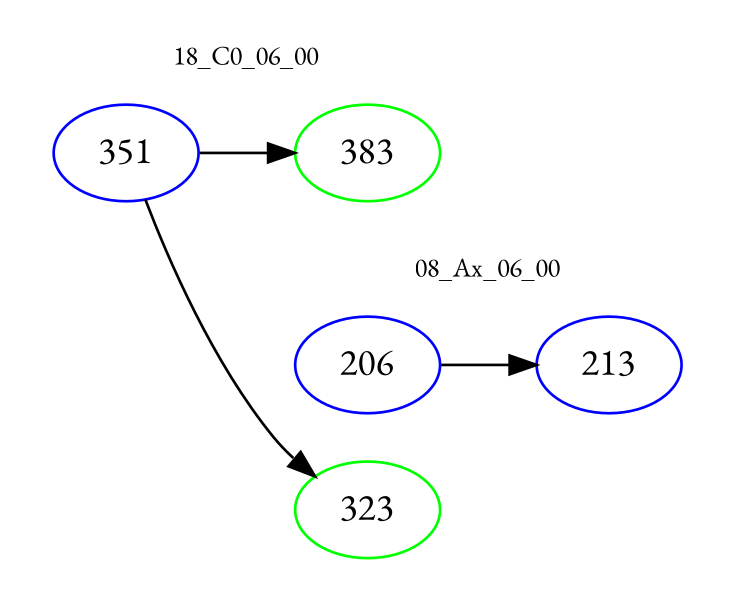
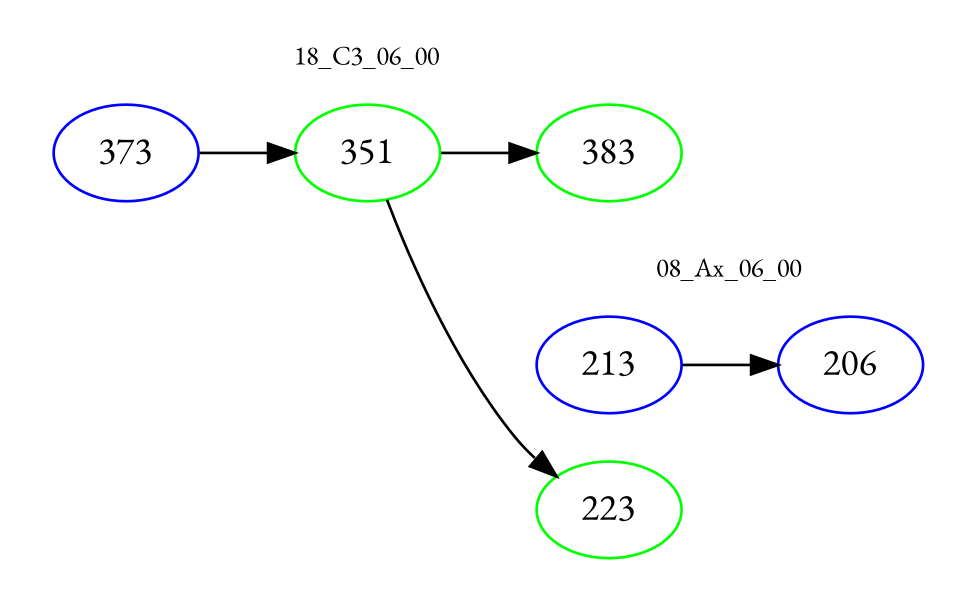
(247, 58) -> (368, 58)
none -> (126, 153)
(126, 153) -> (368, 153)
(475, 365) -> (717, 365)
(368, 510) -> (609, 510)
